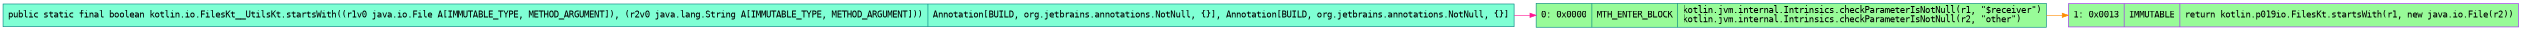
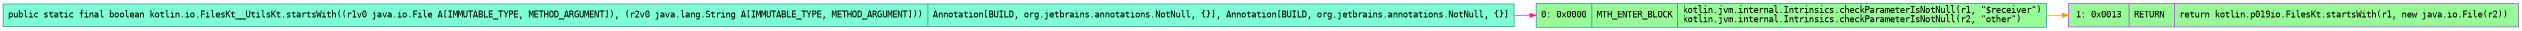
(2152, 15) -> (2149, 15)
